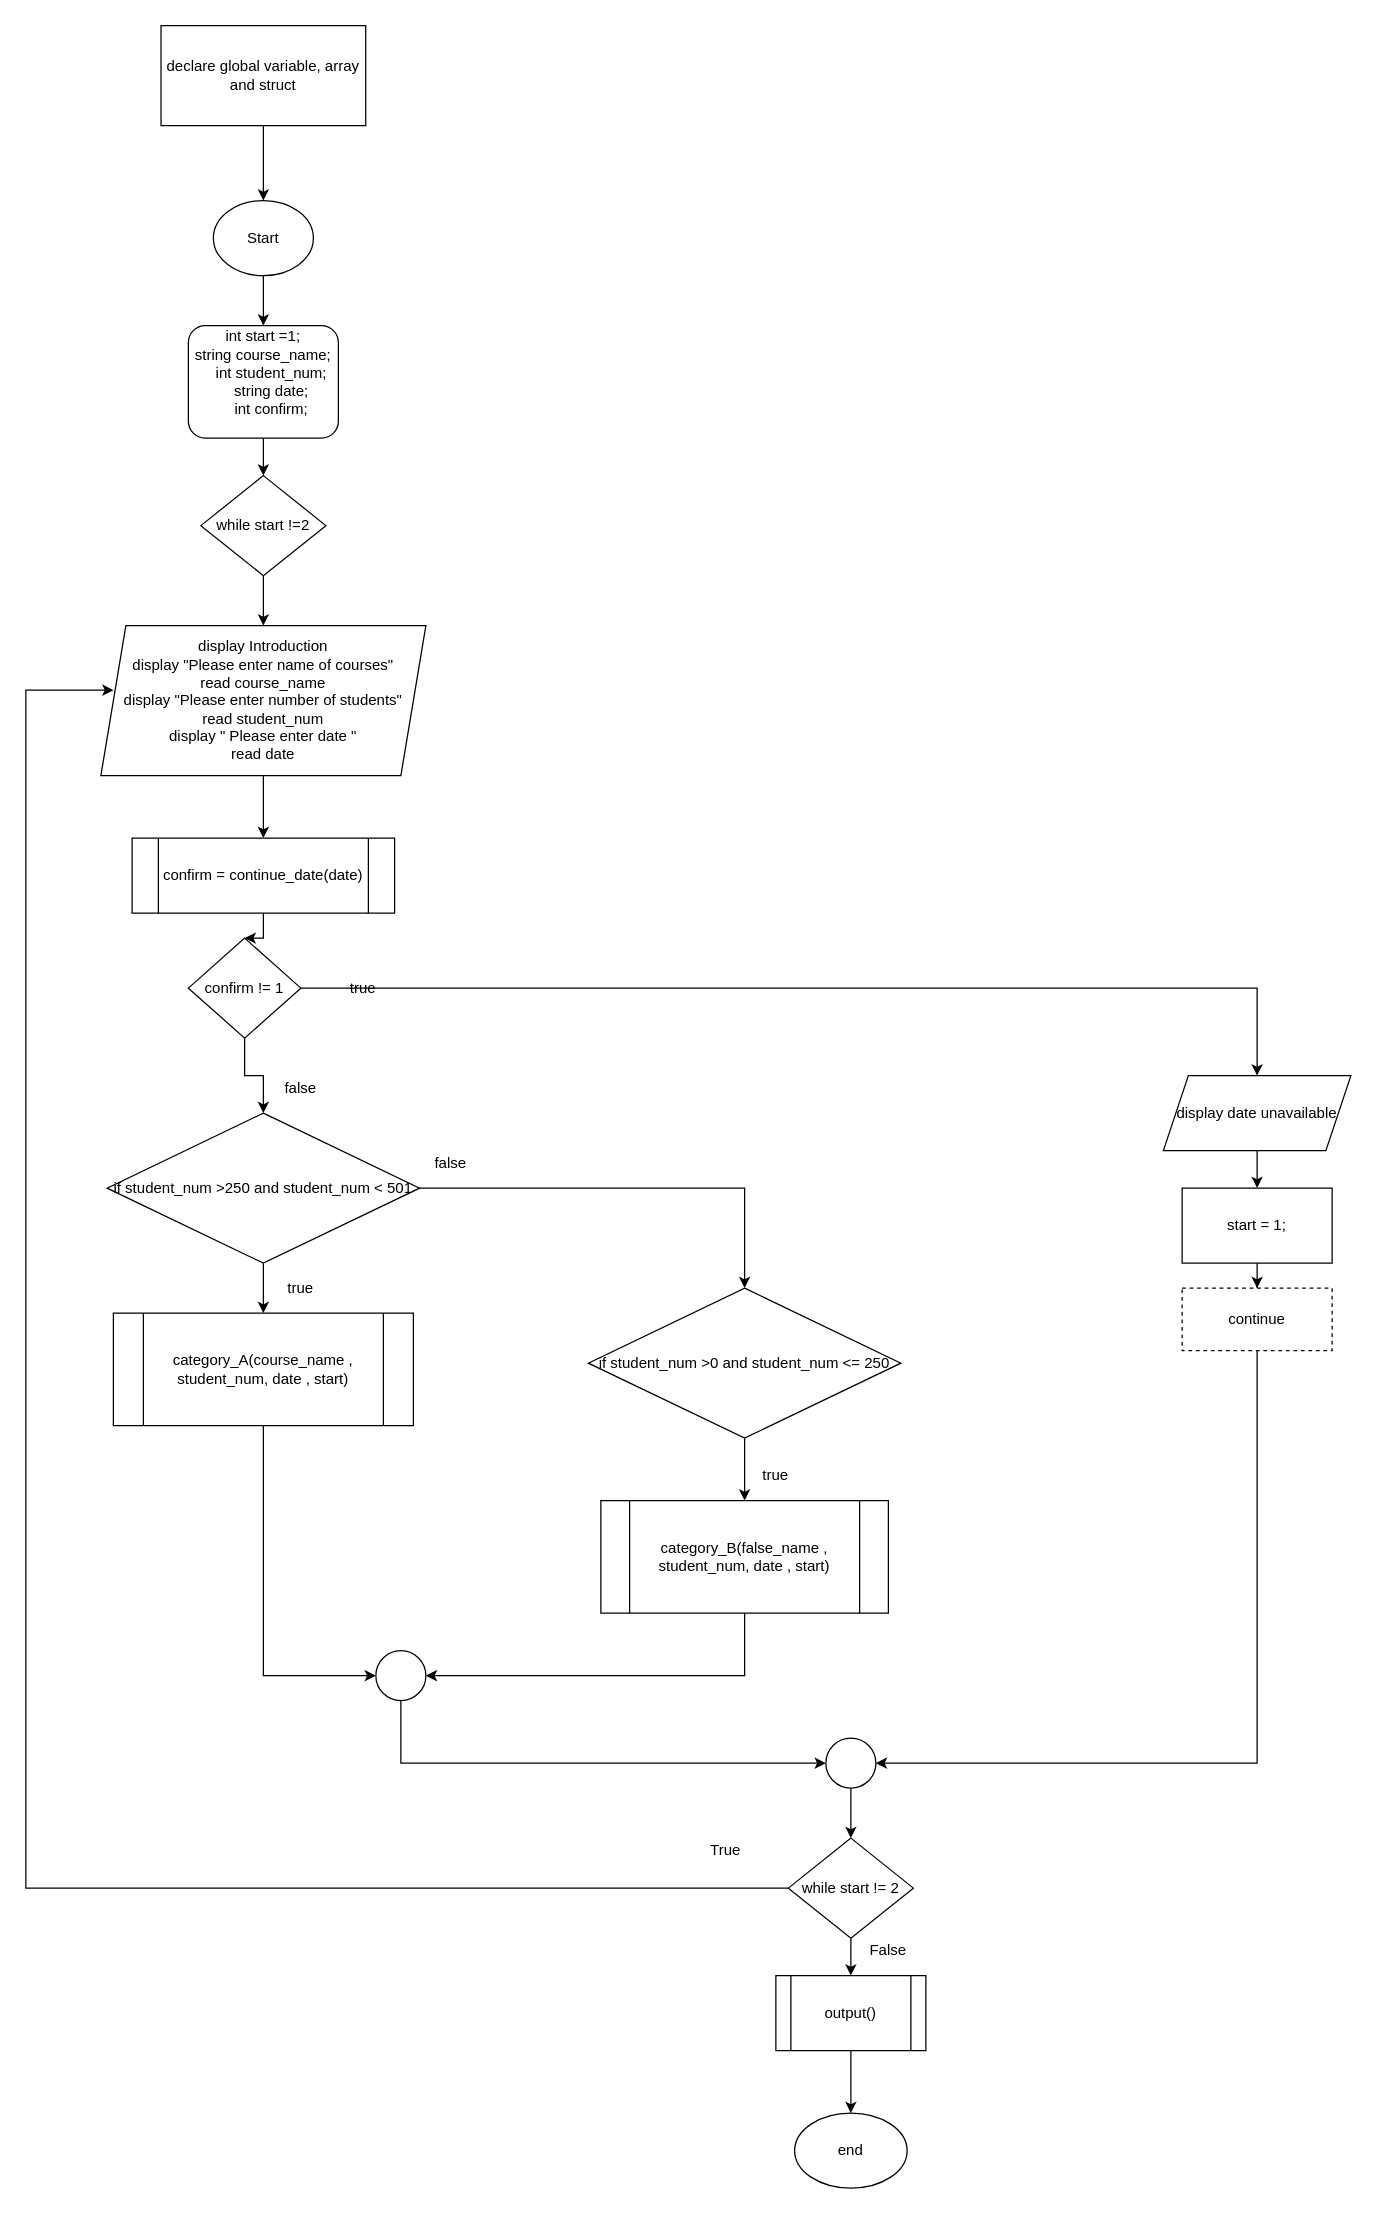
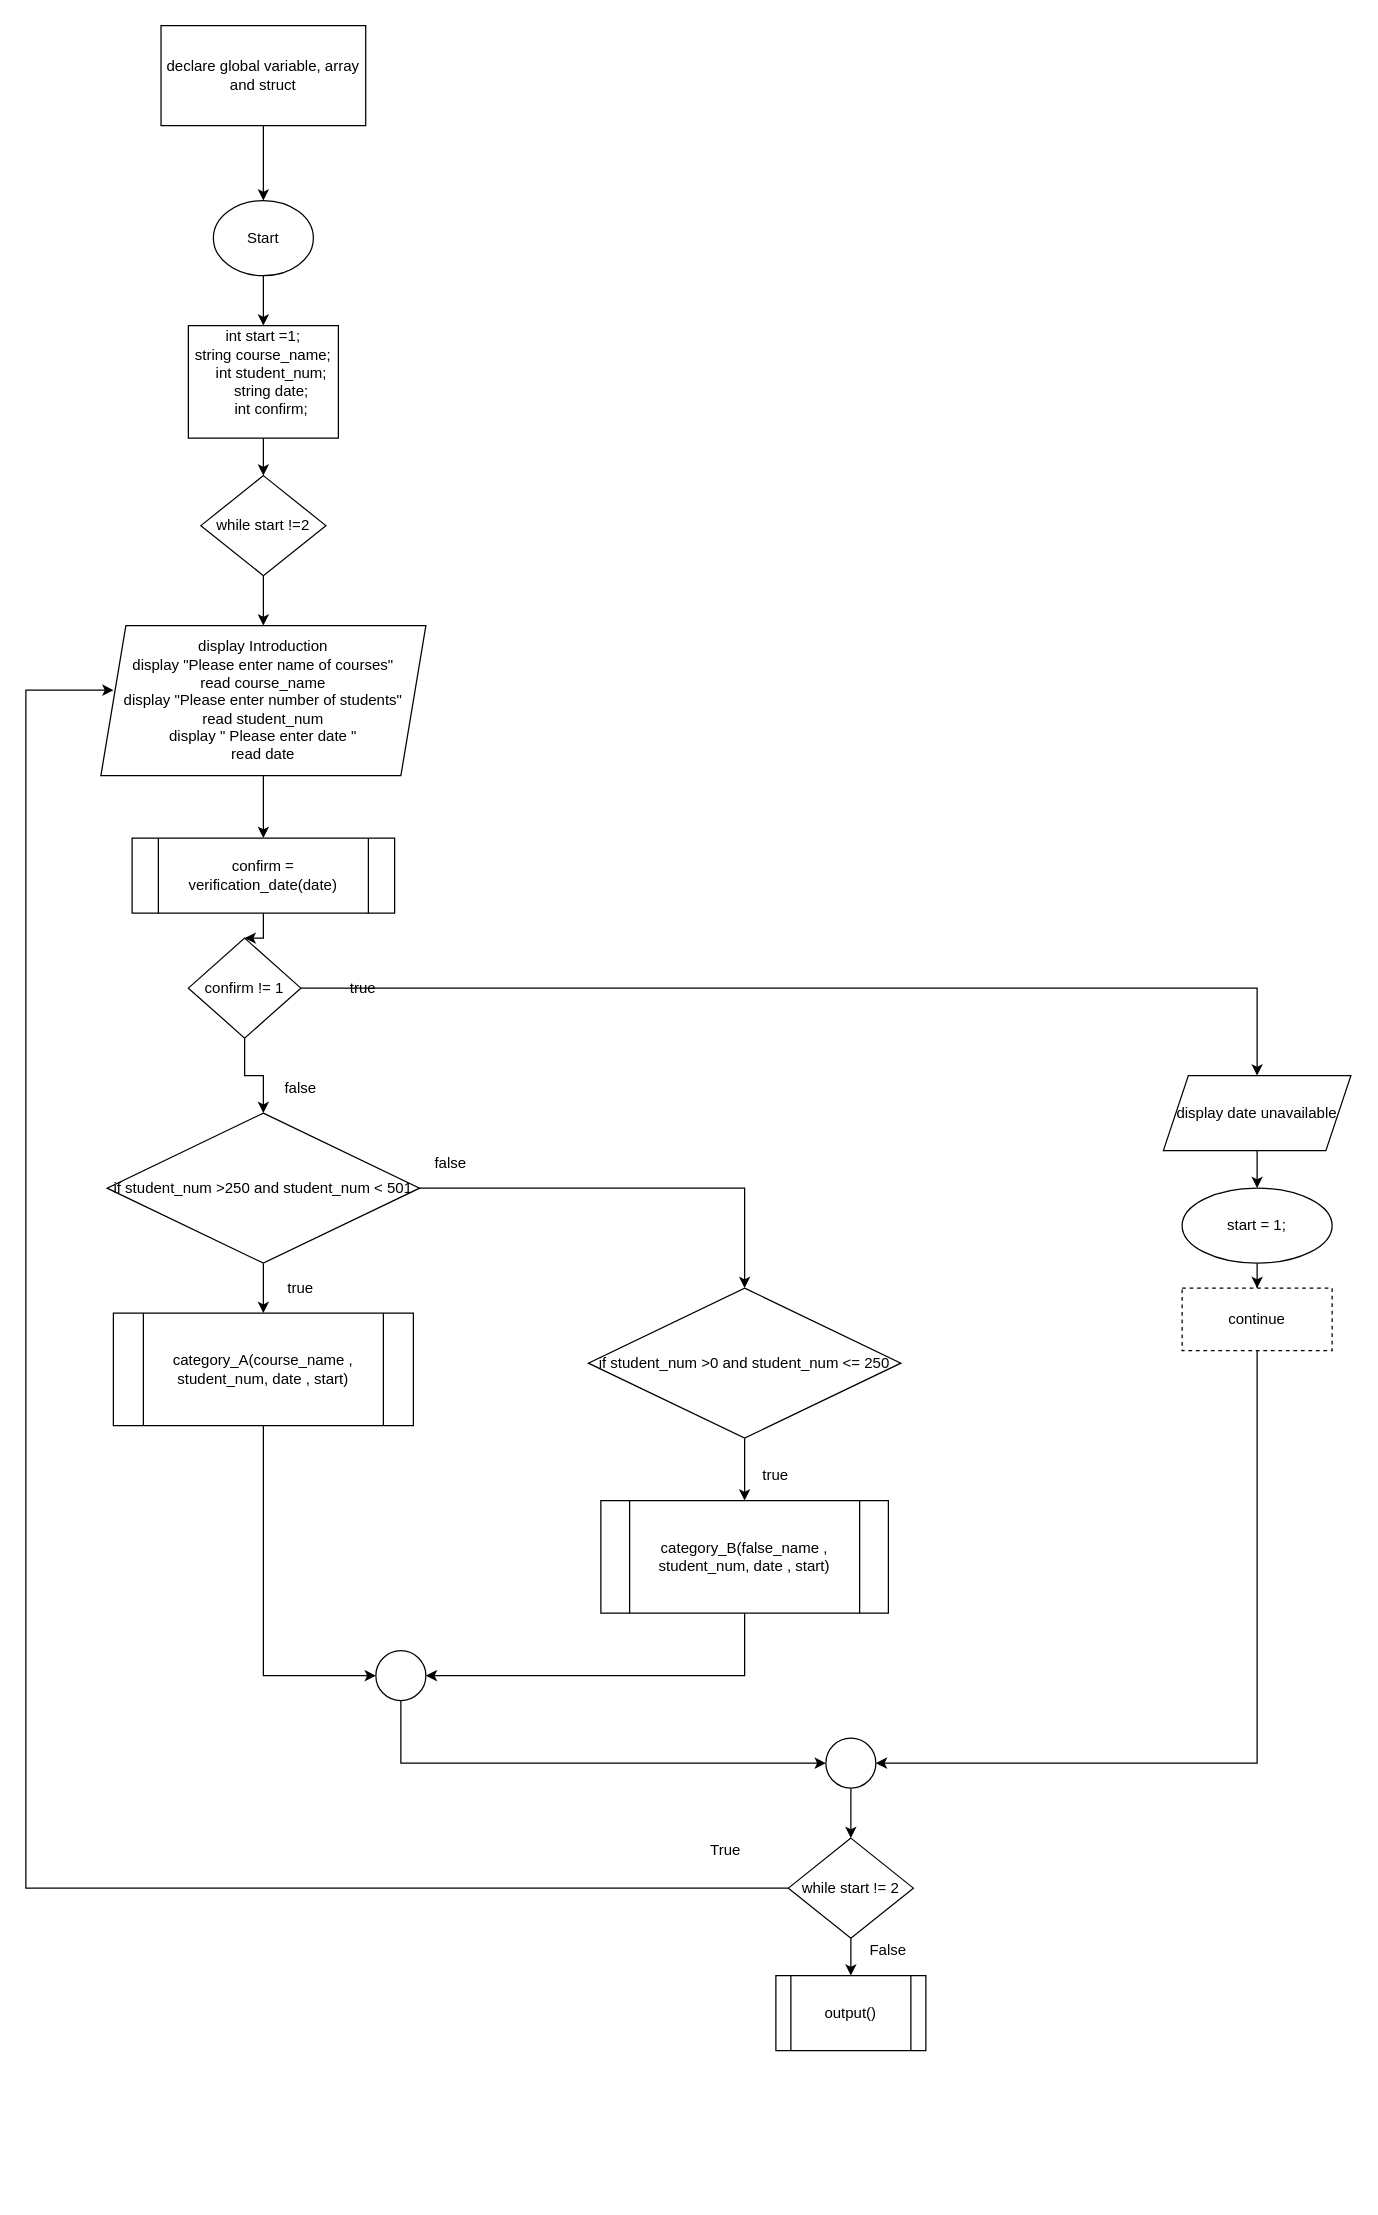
(263, 382) -> (263, 382)
(263, 876) -> (263, 876)
(1257, 1226) -> (1257, 1226)
(851, 2078) -> none
(851, 2151) -> none
